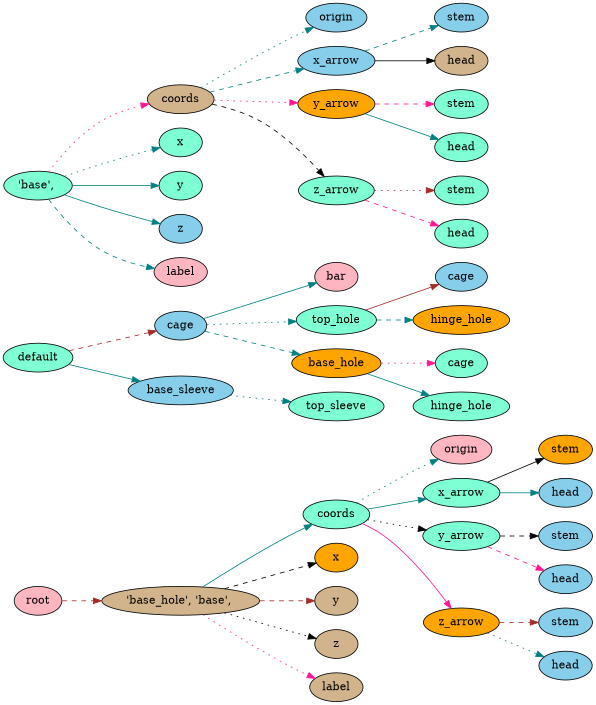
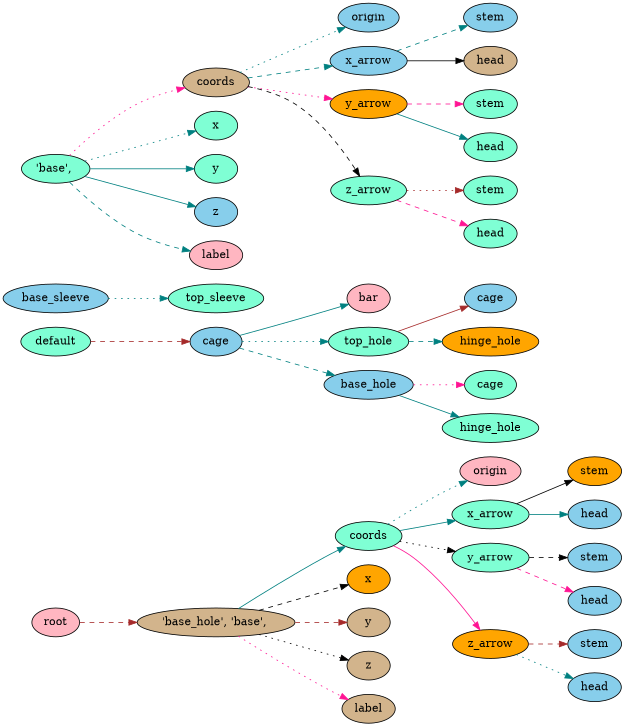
(336, 363) -> (369, 385)
(100, 372) -> none
